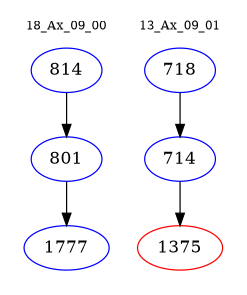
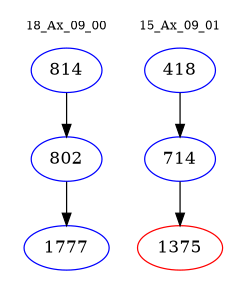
(180, 27) -> (180, 27)
(180, 70) -> (180, 70)
(67, 159) -> (67, 159)
